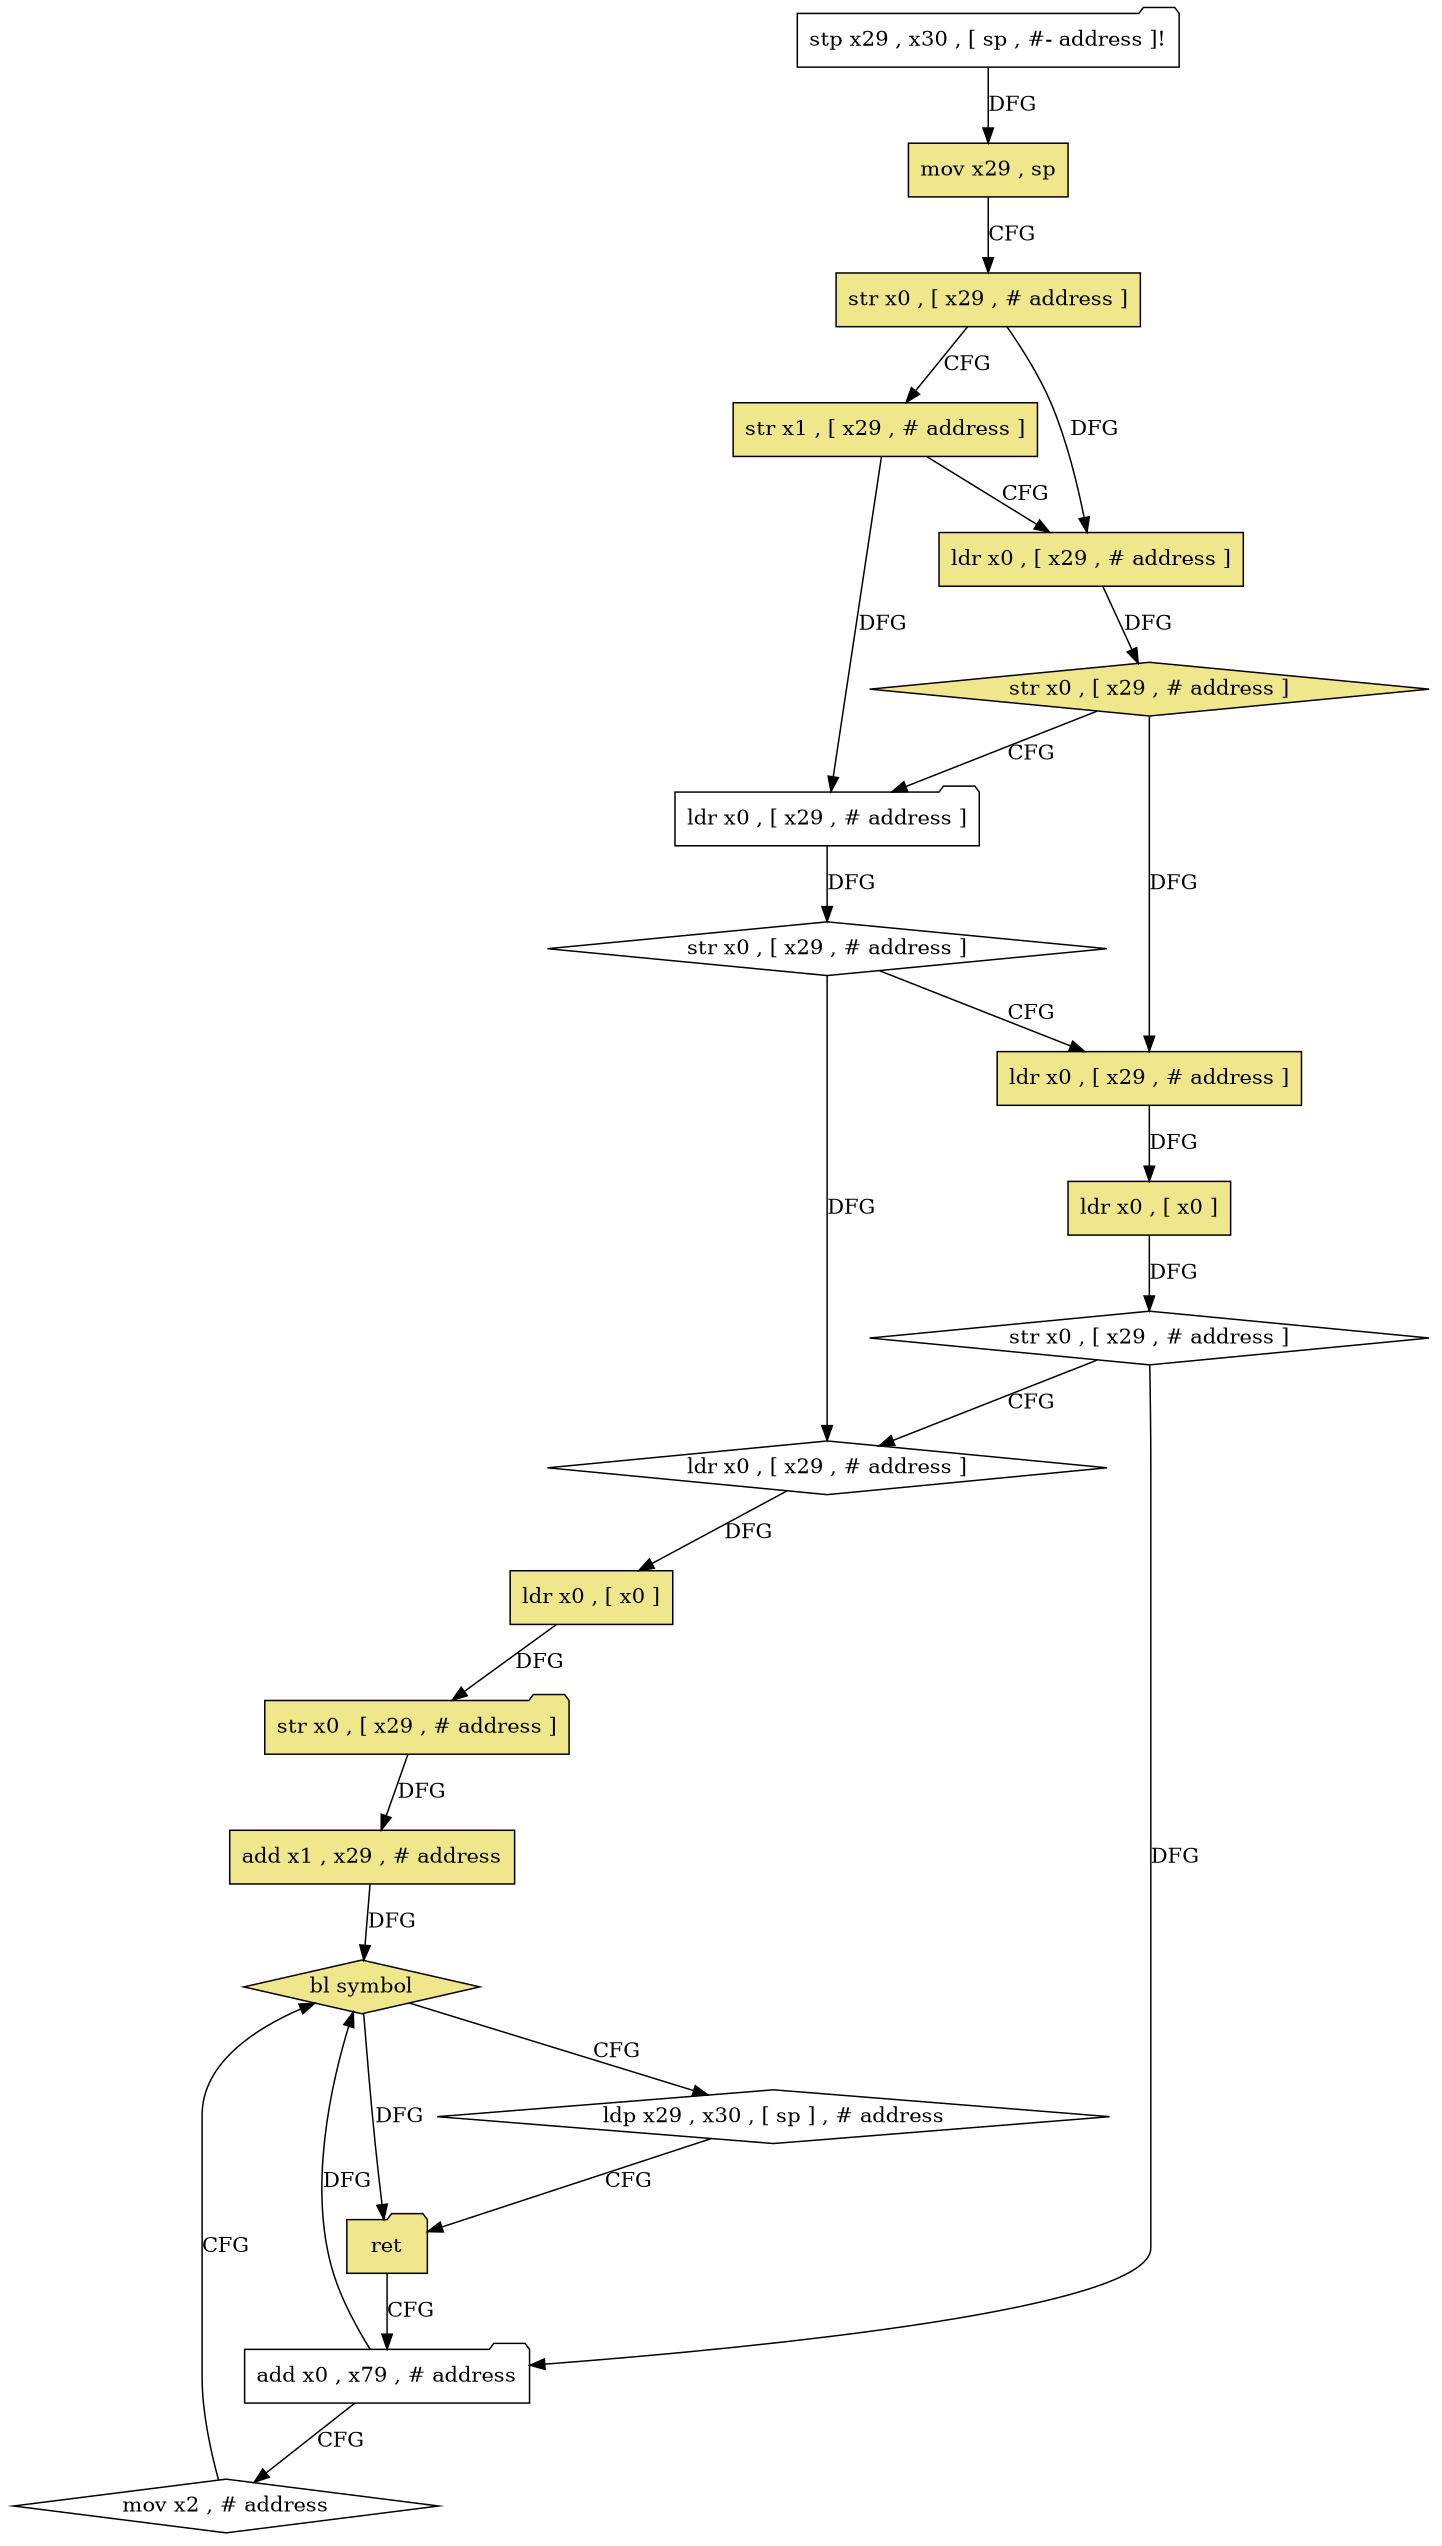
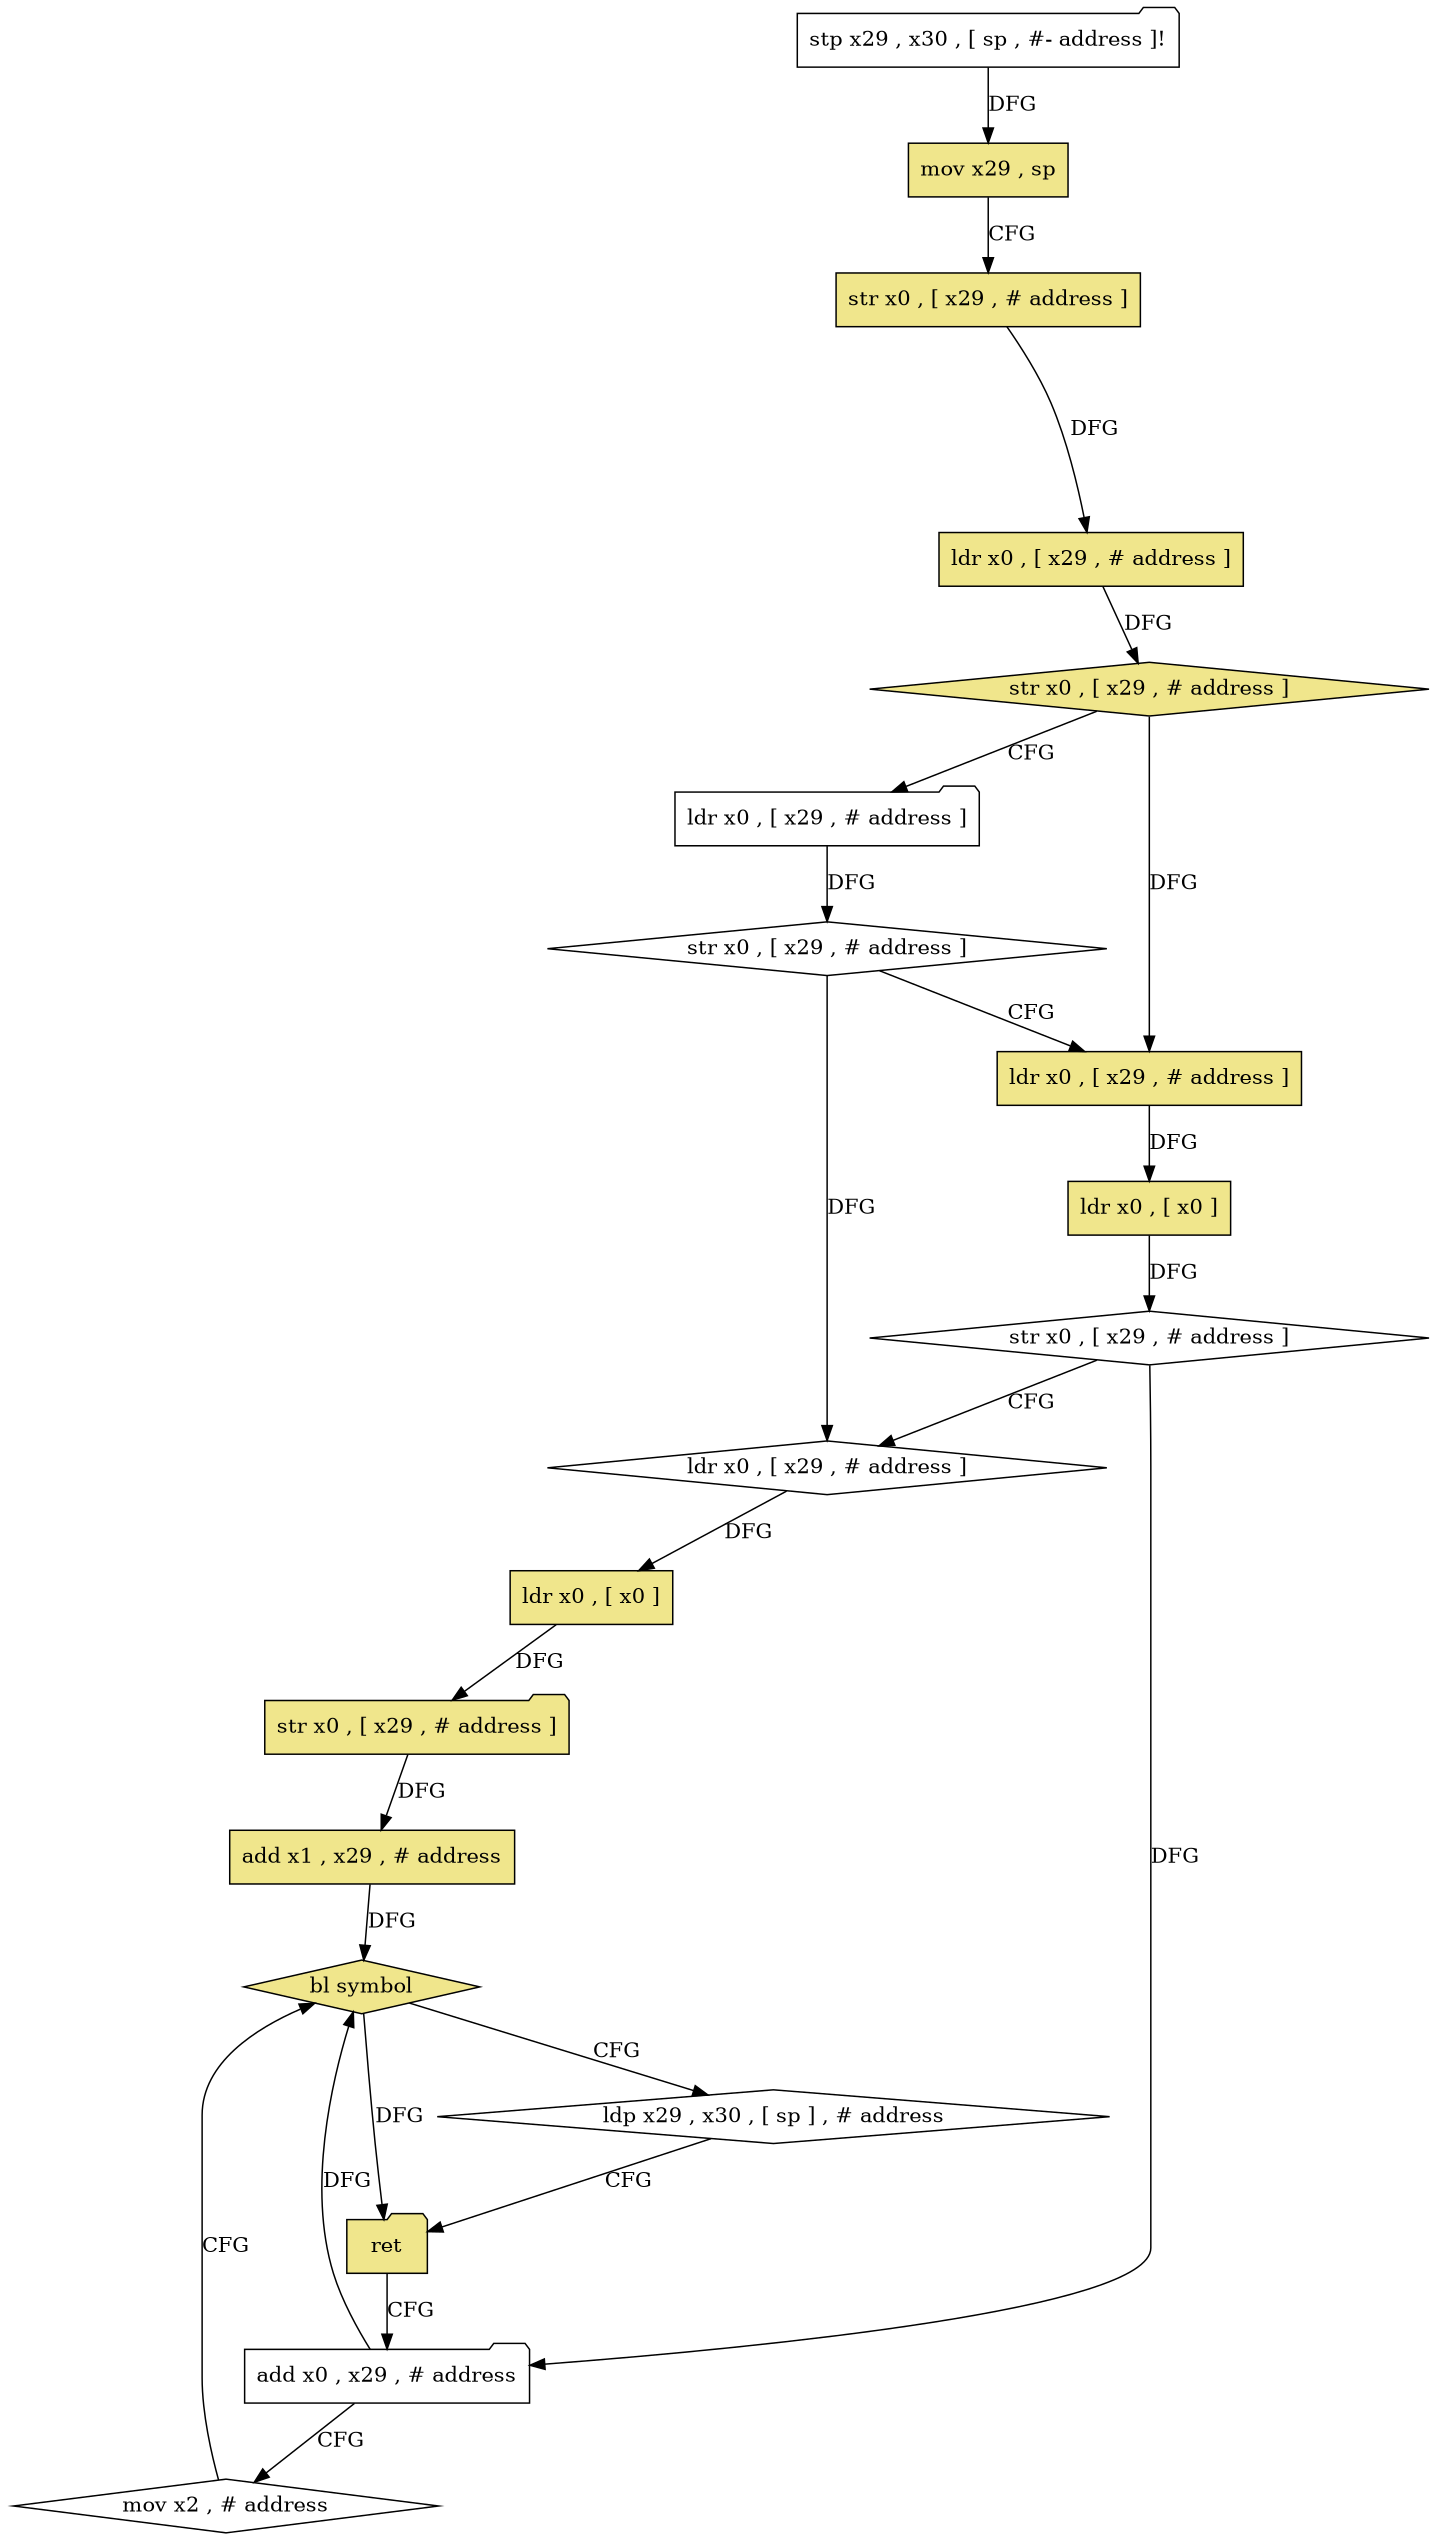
(885, 430) -> none
(387, 2376) -> (387, 2376)
